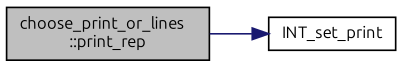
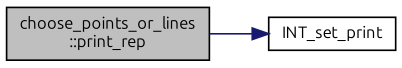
(108, 34) -> (108, 34)
